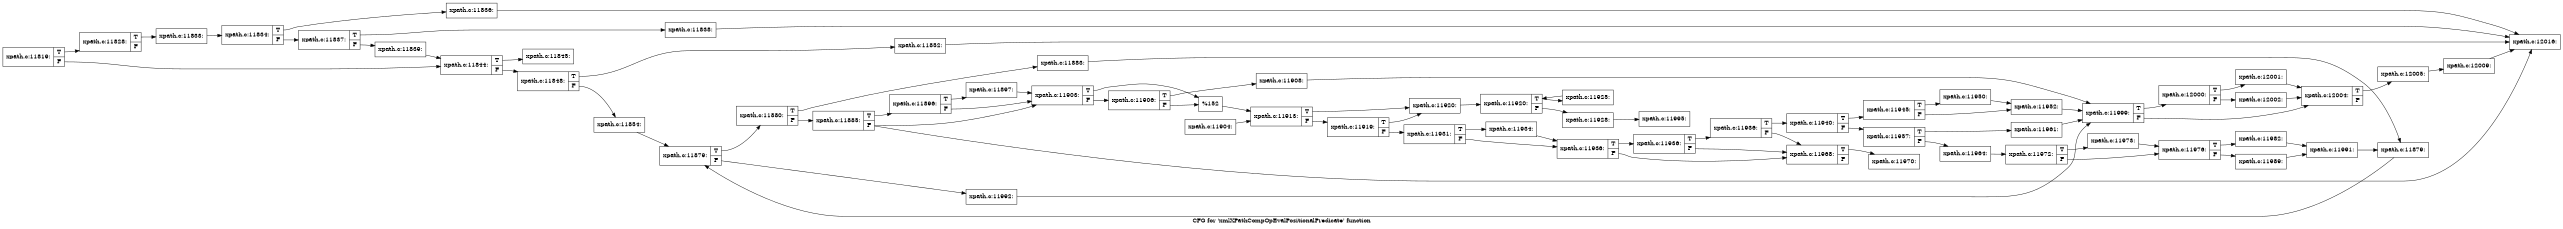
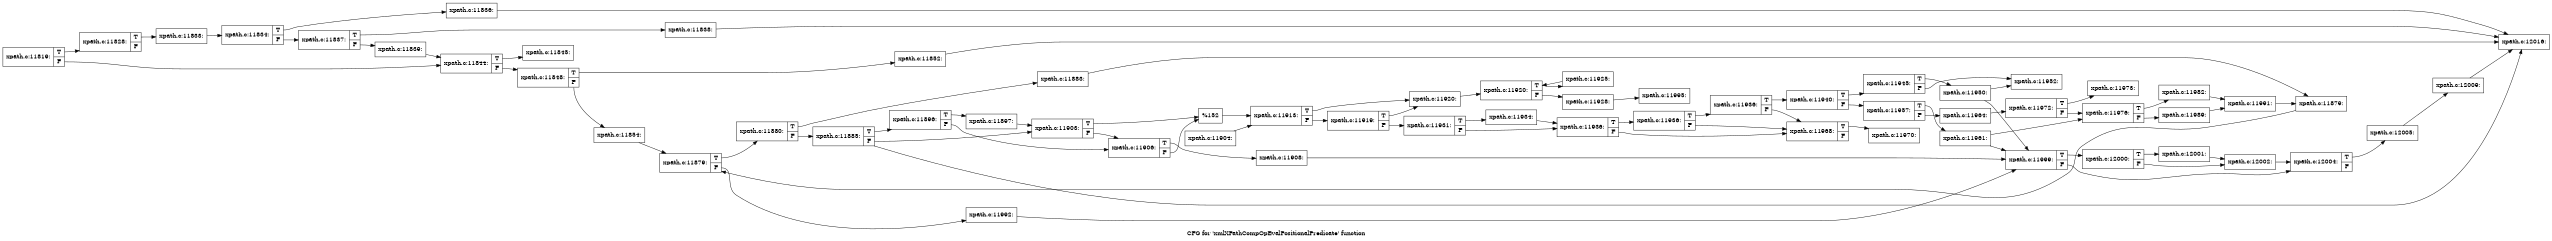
(2292, 85) -> (2215, 158)
(989, 107) -> (1026, 146)
(2070, 110) -> (2006, 123)
(2147, 145) -> (2035, 128)
